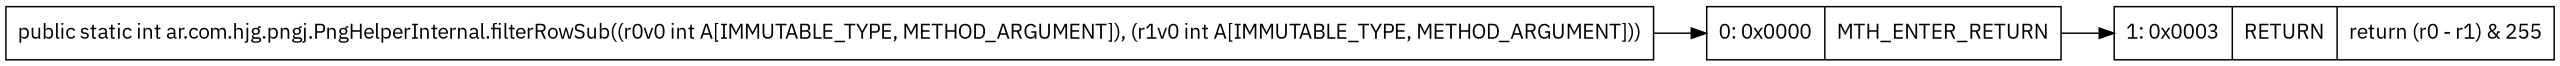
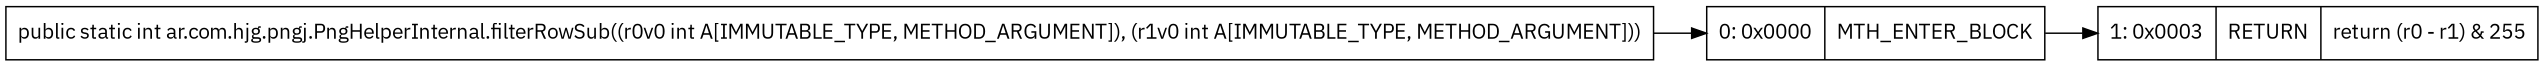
(1943, 32) -> (1935, 32)
